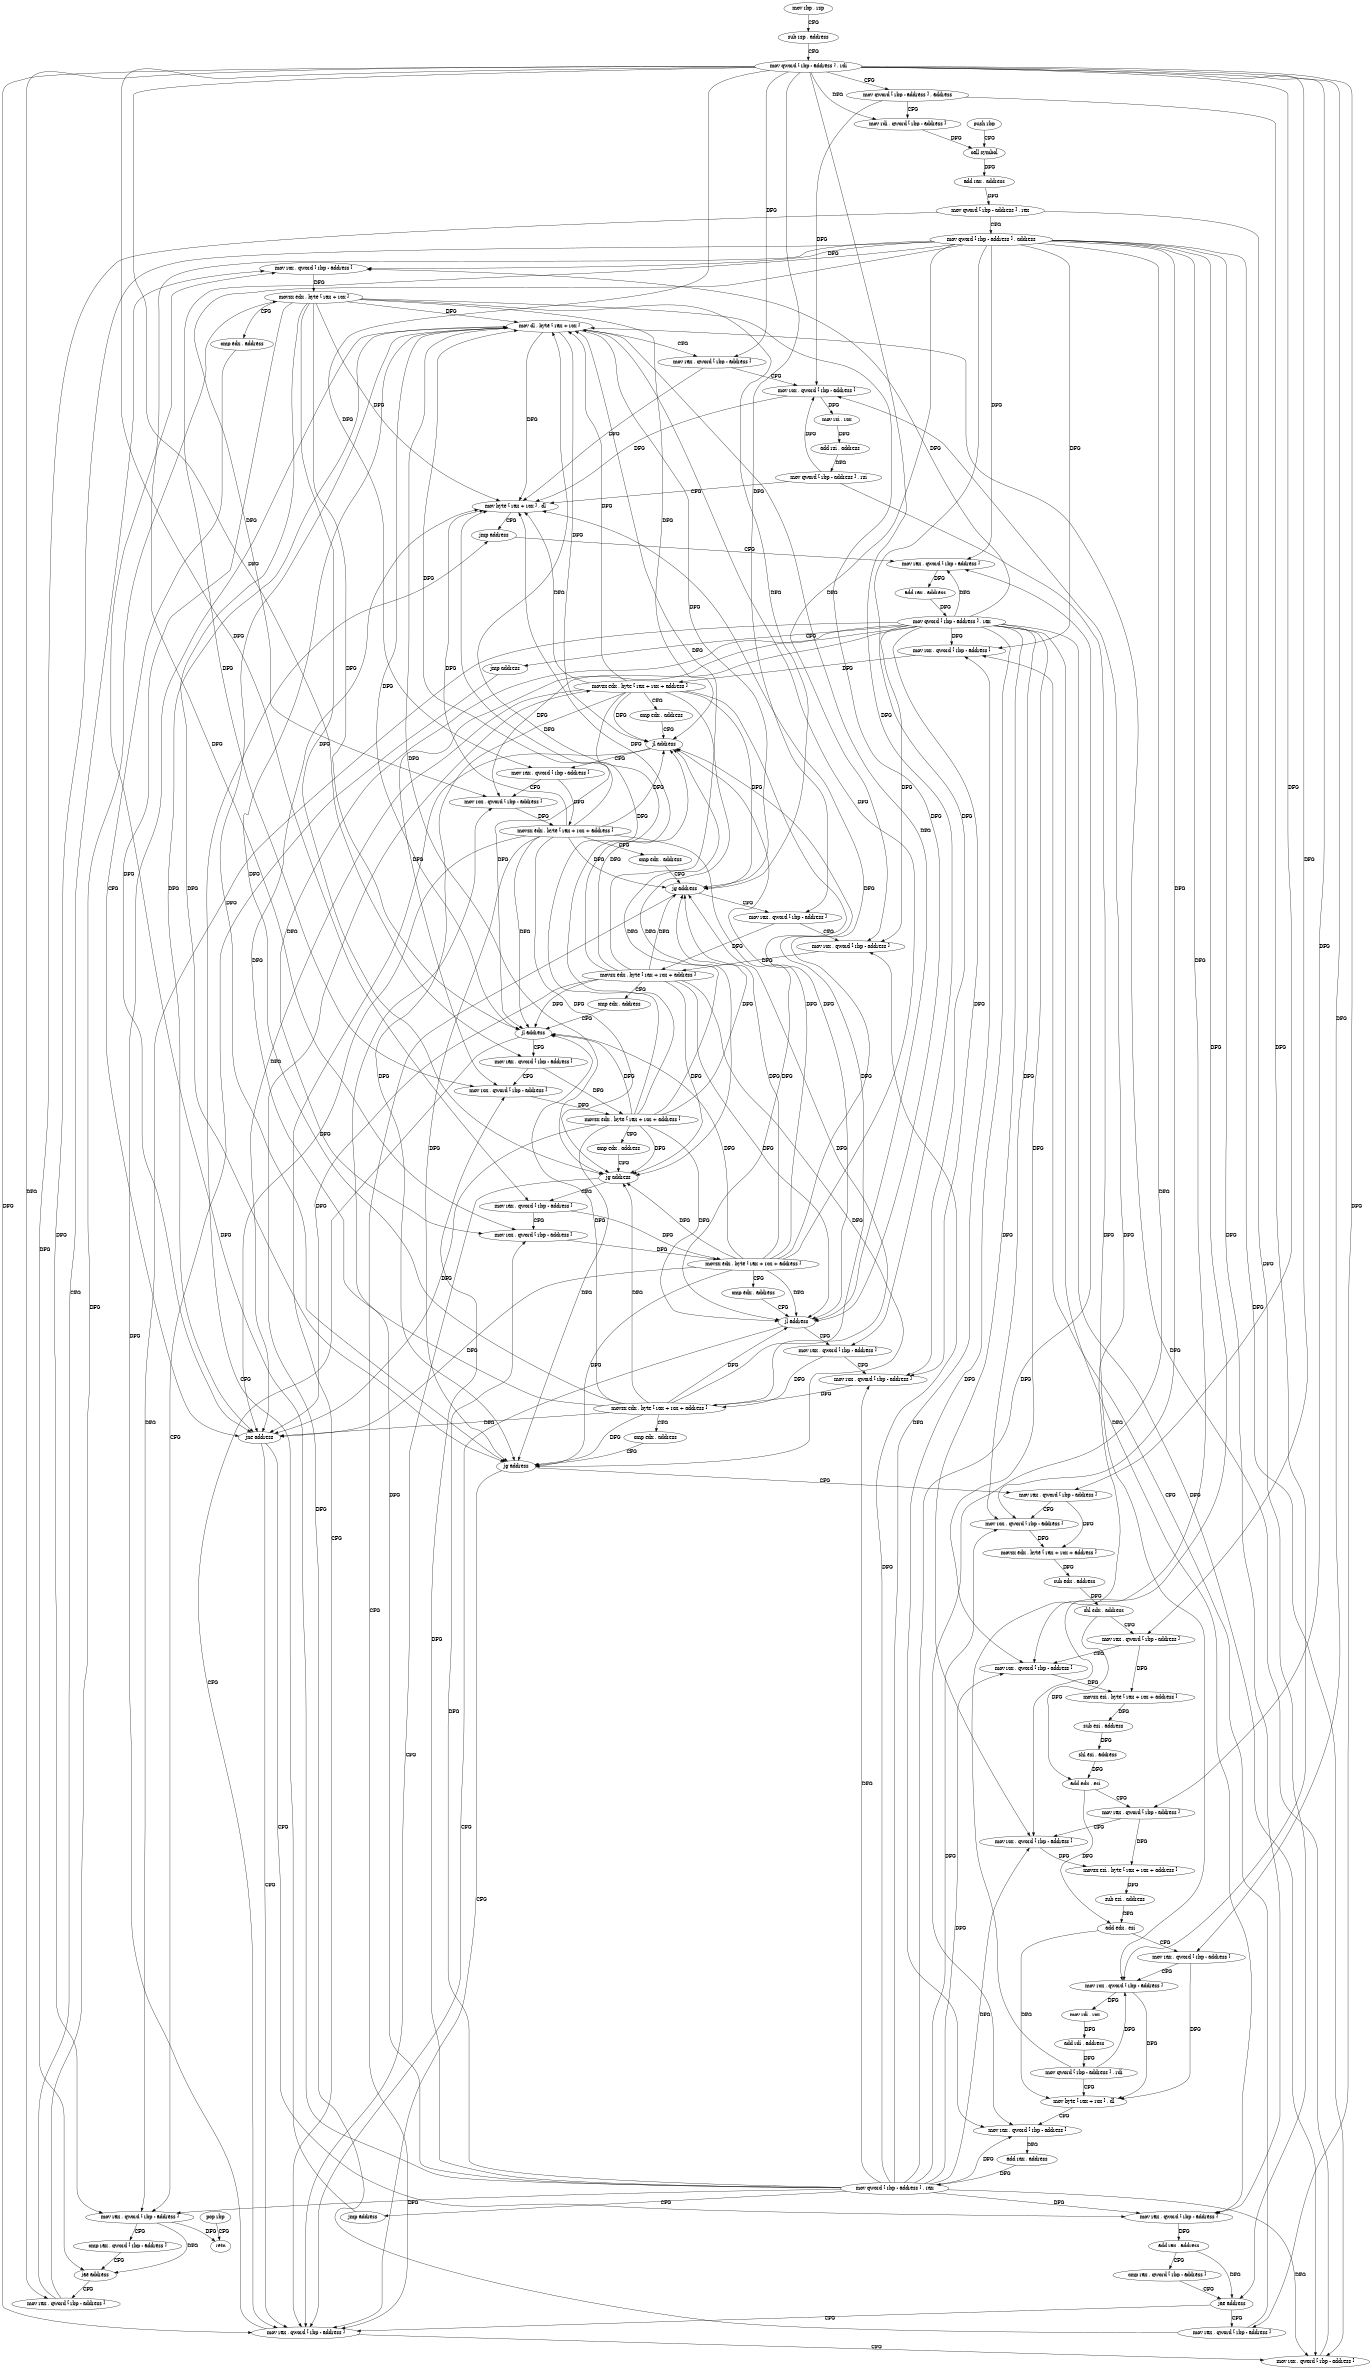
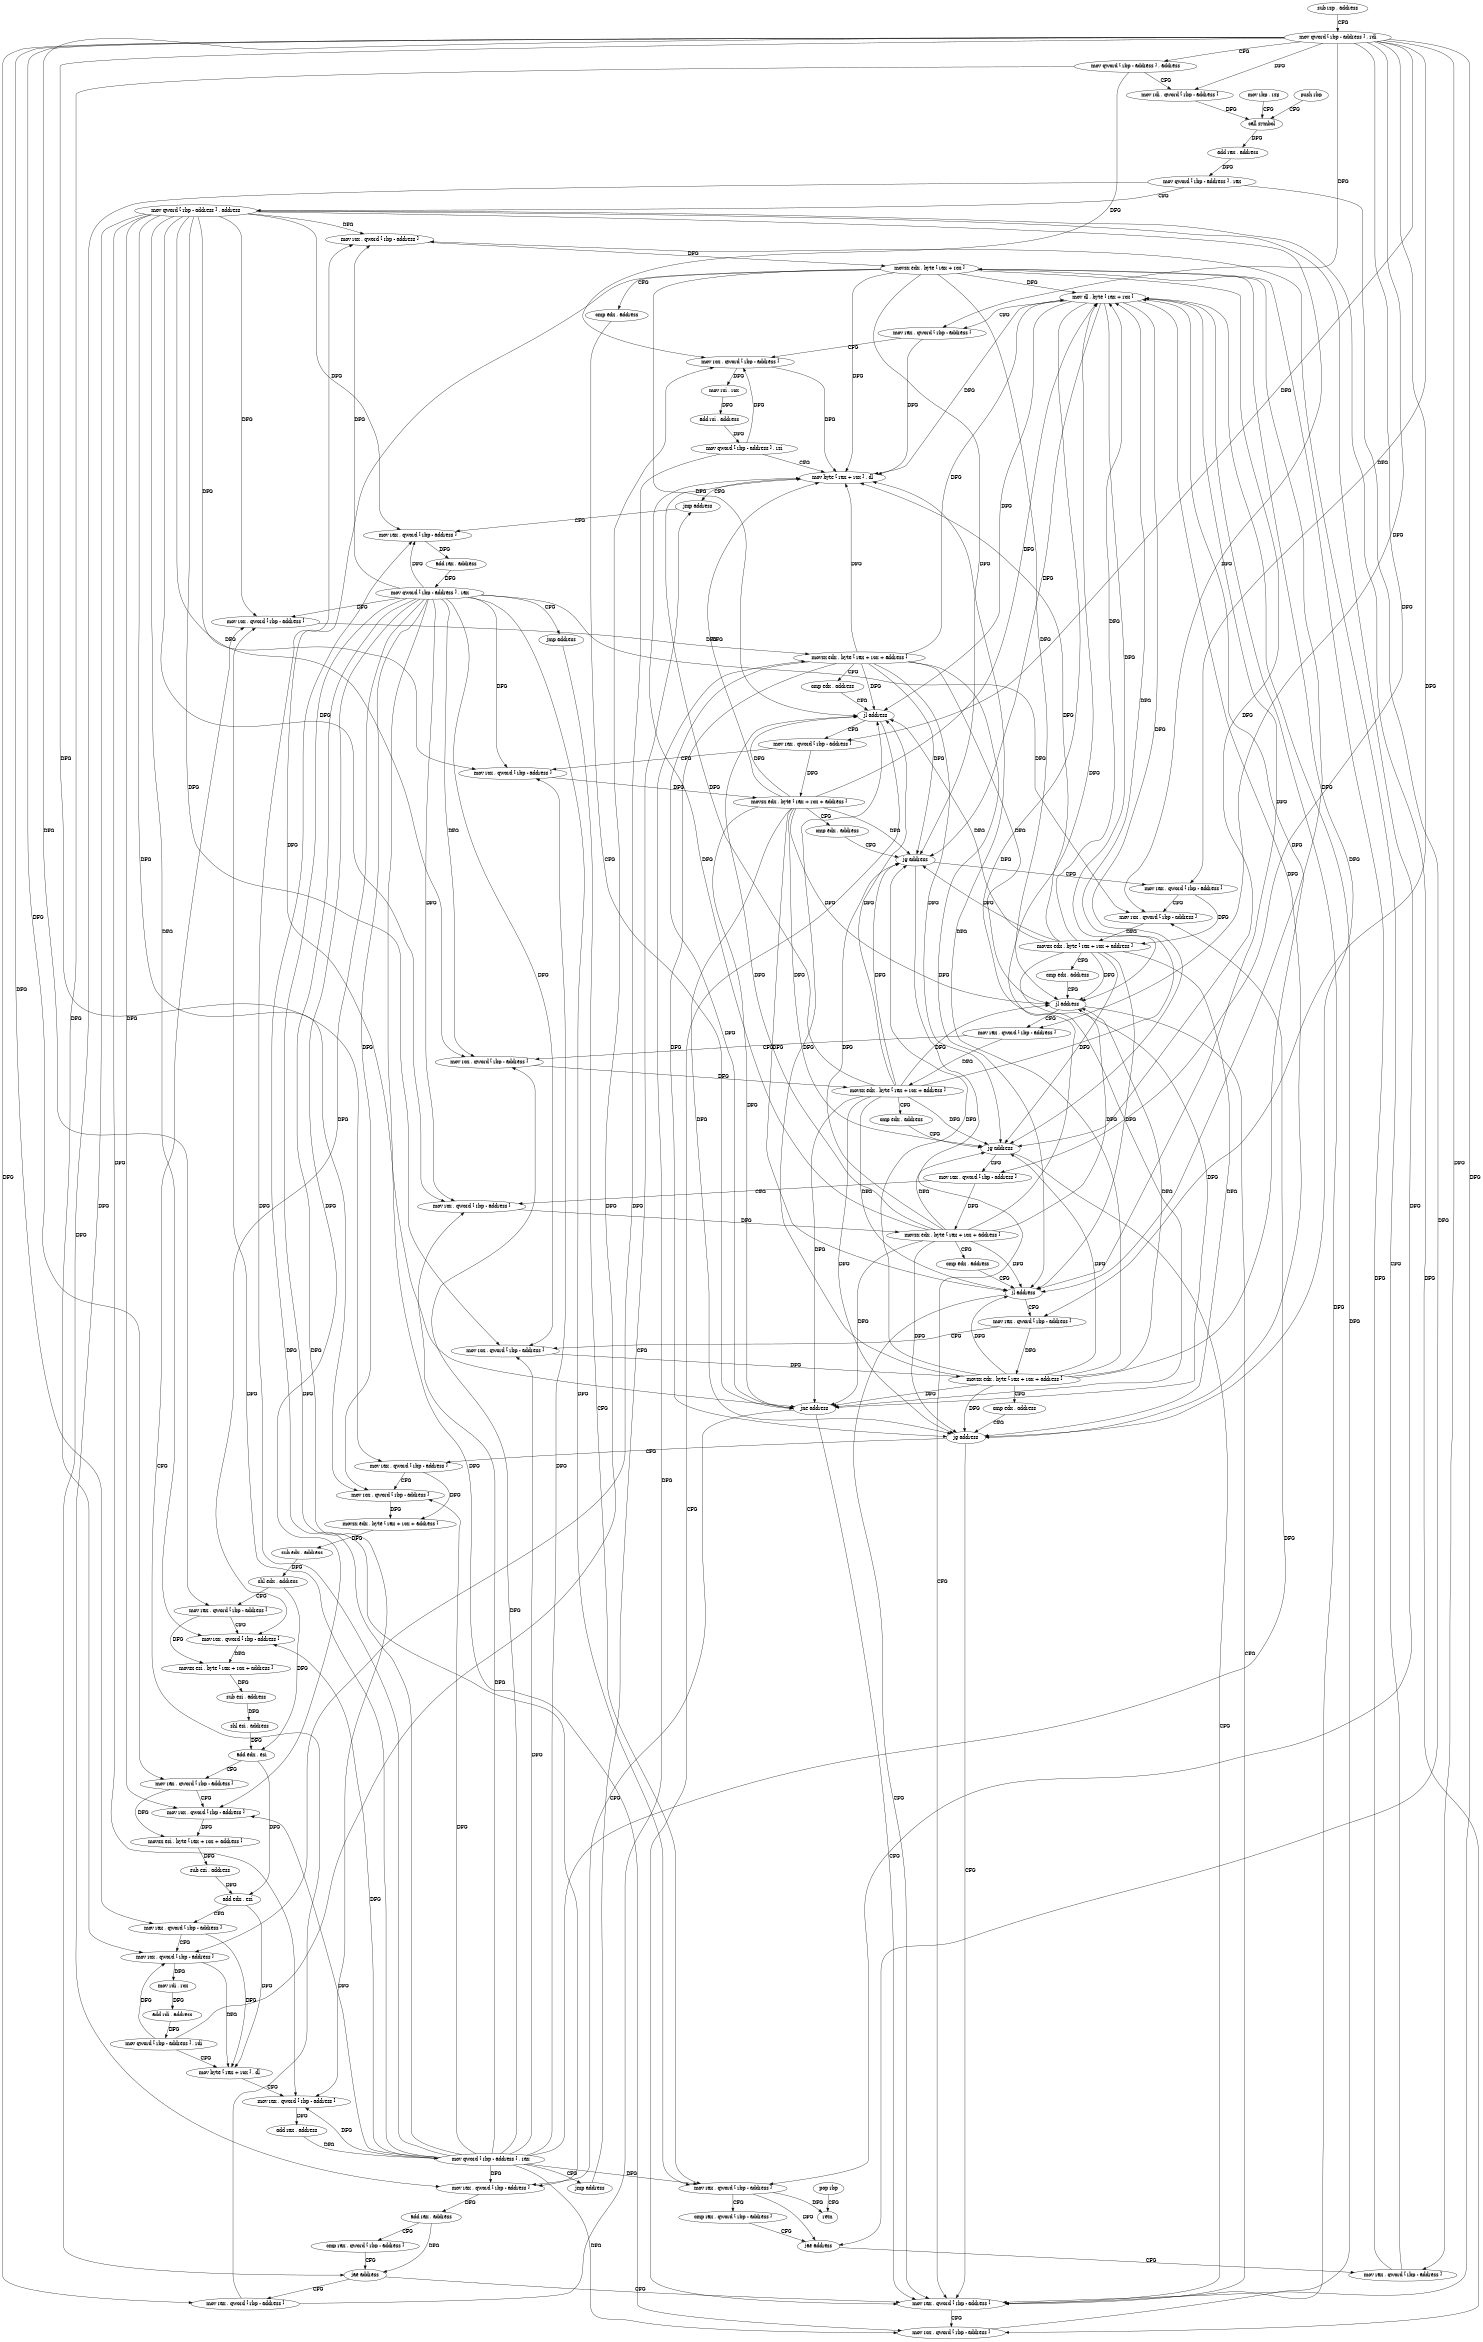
(808, 21) -> (1263, 108)
